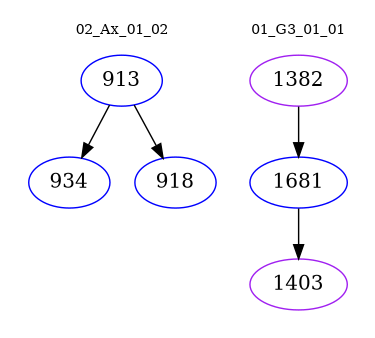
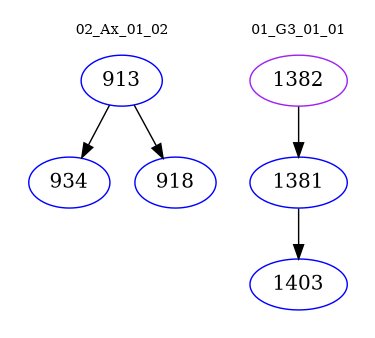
(299, 183) -> (299, 183)
(299, 284) -> (299, 284)
